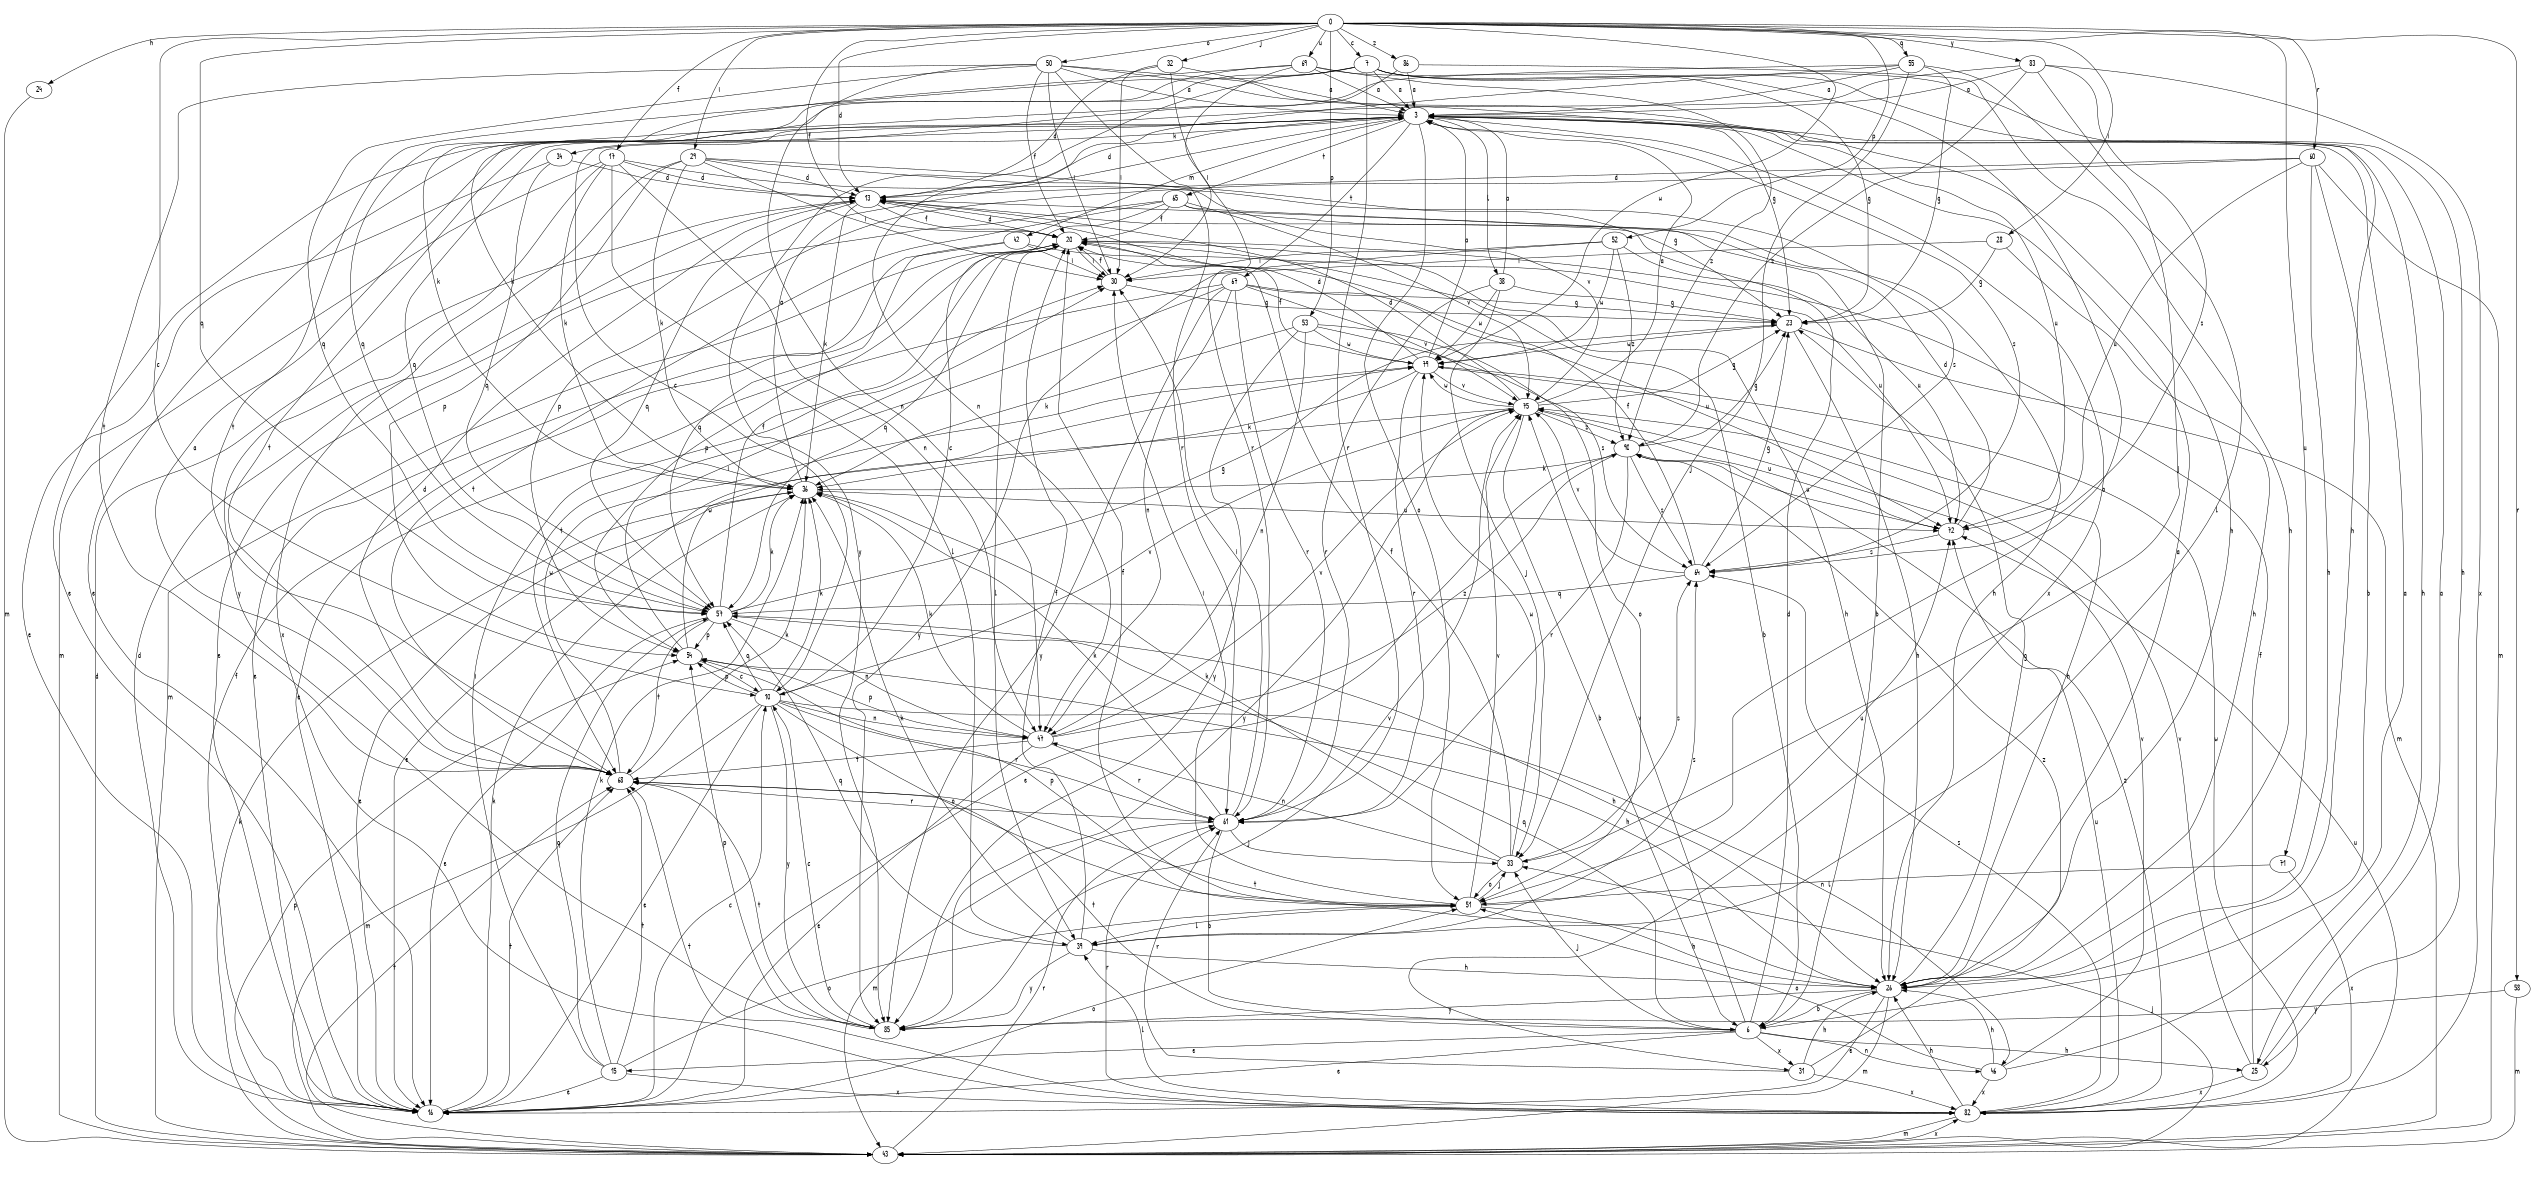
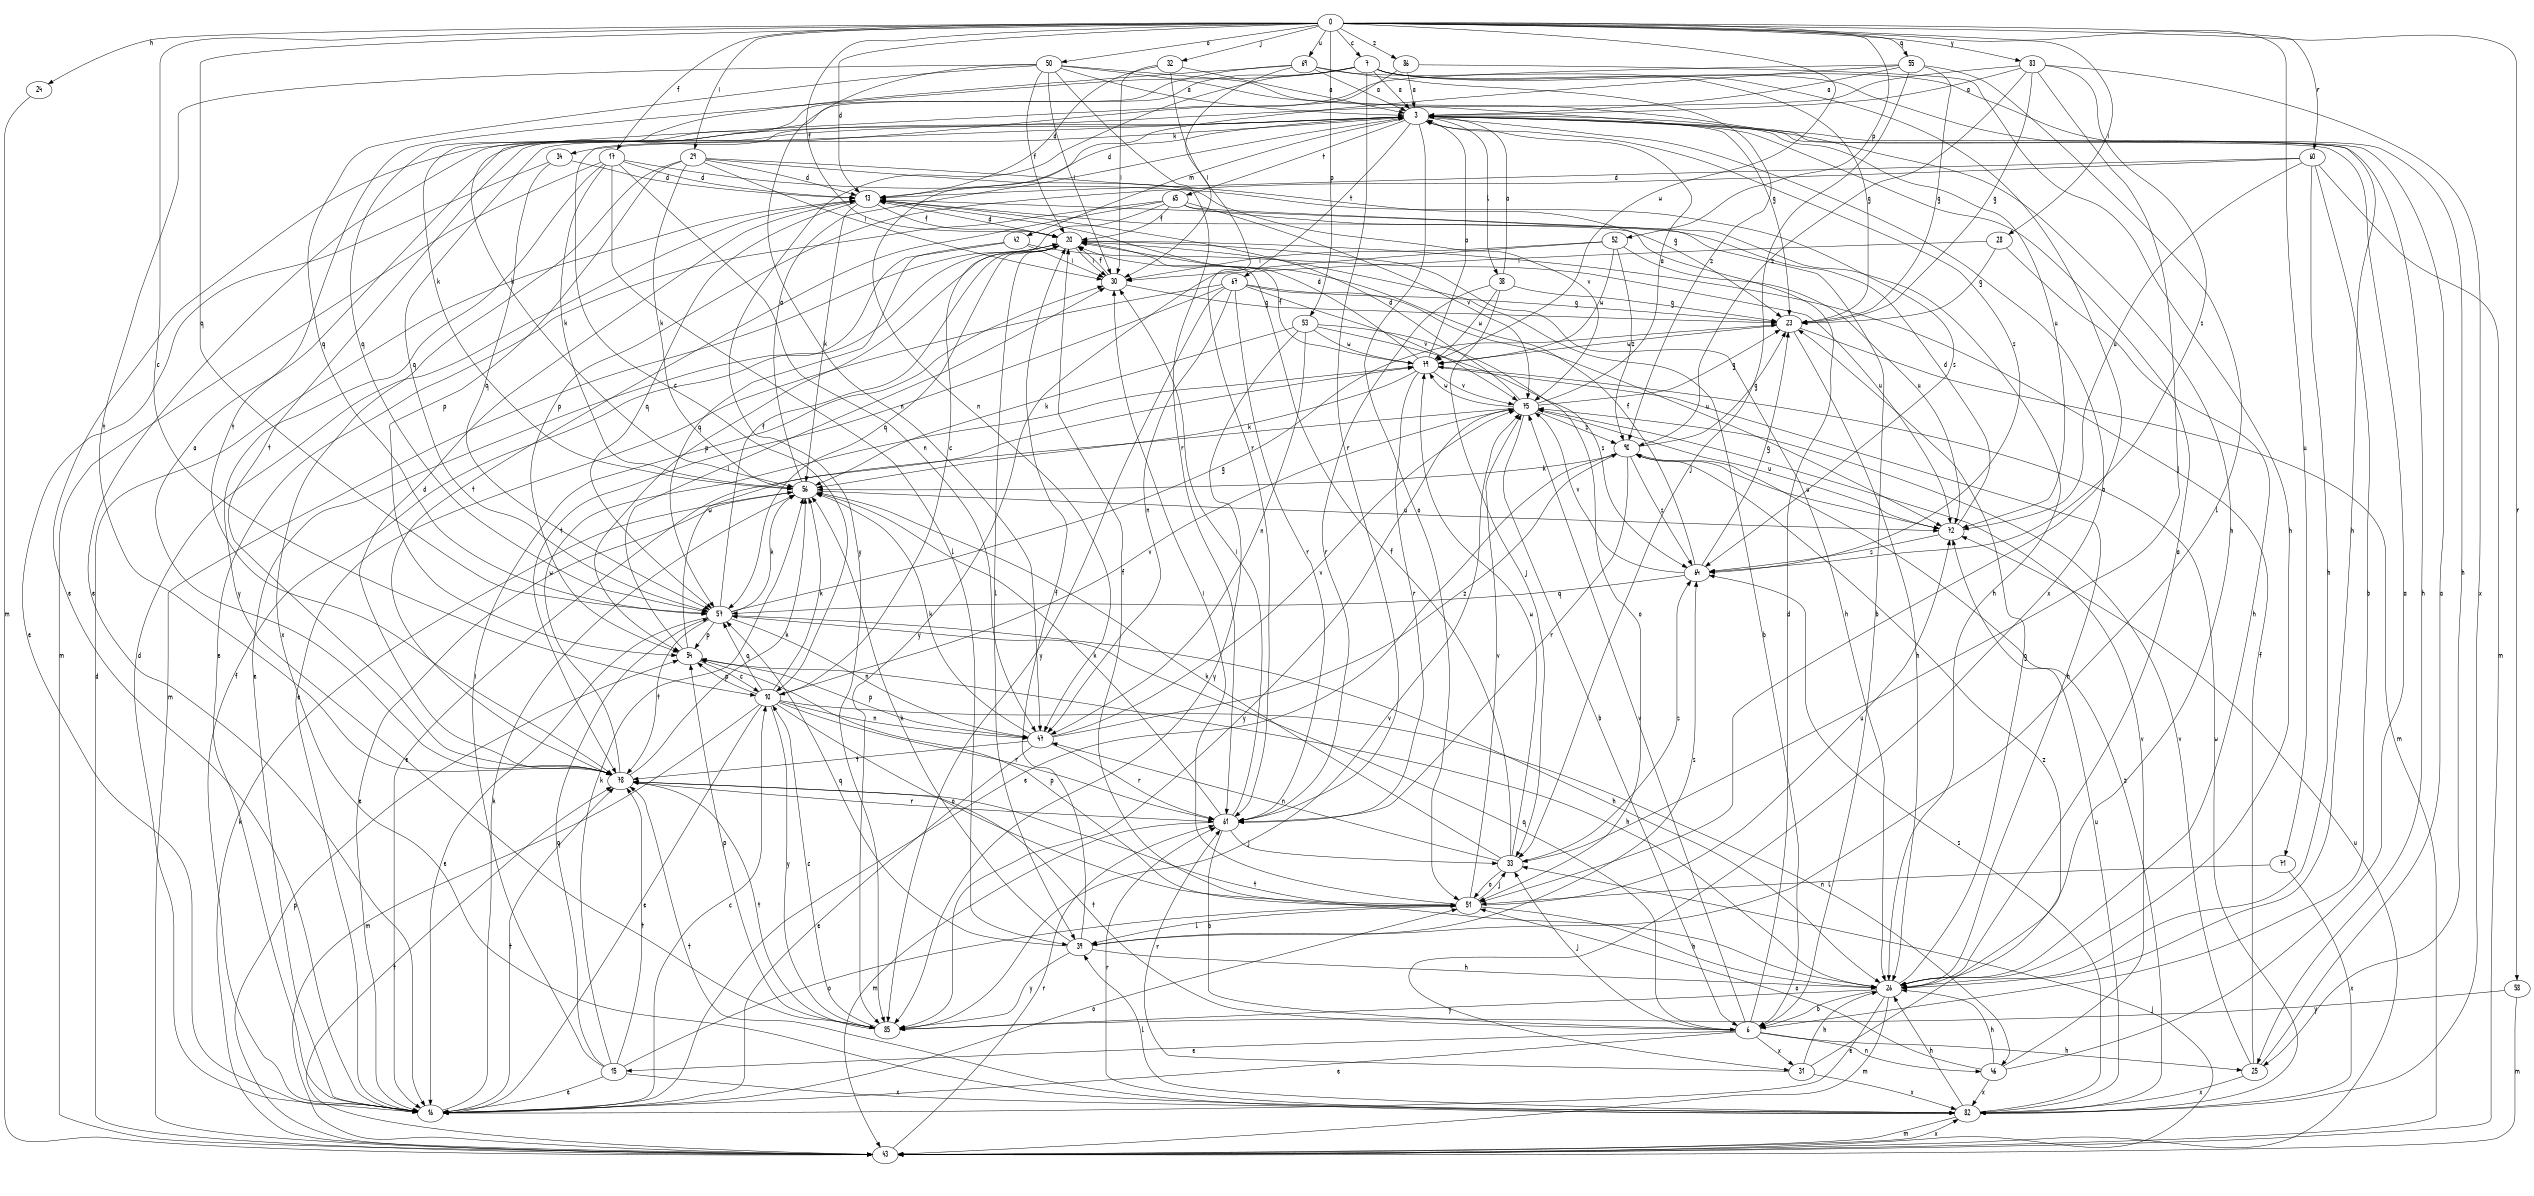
none -> (1959, 236)
(805, 490) -> (805, 490)
(621, 781) -> (621, 781)
